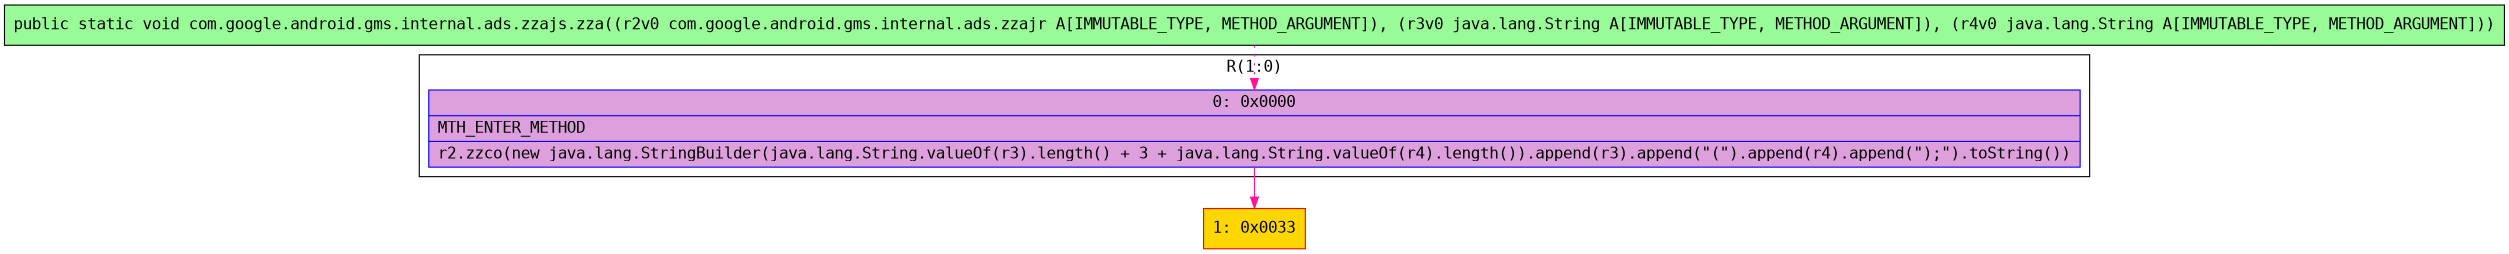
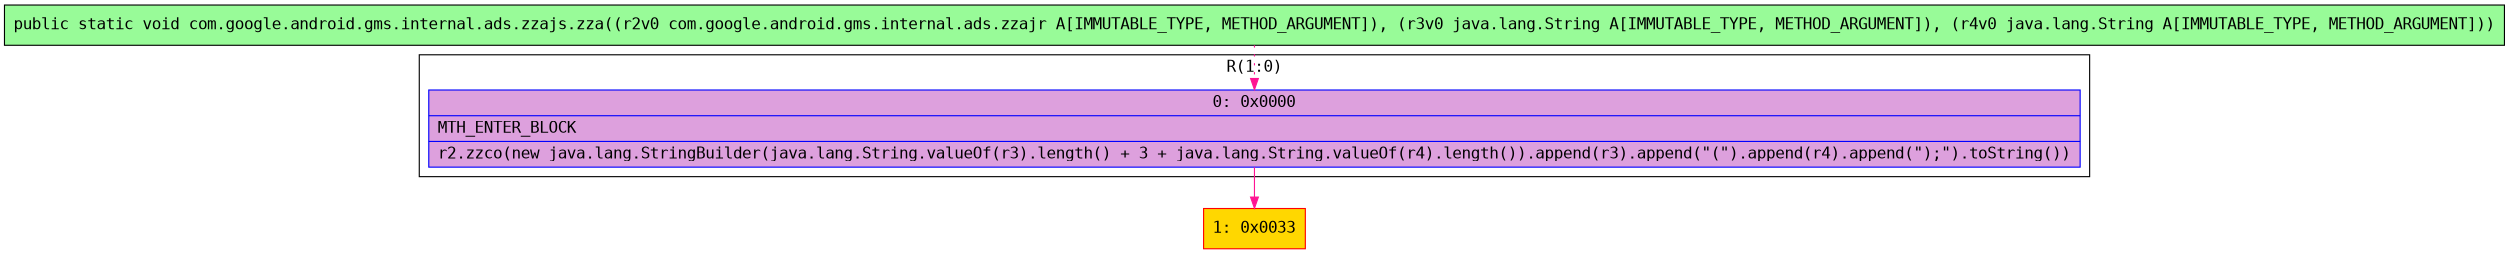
(512, 128) -> (507, 128)
